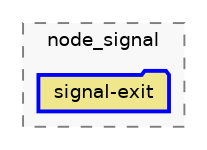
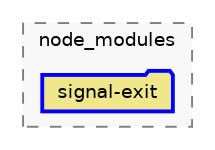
(104, 41) -> (108, 41)
